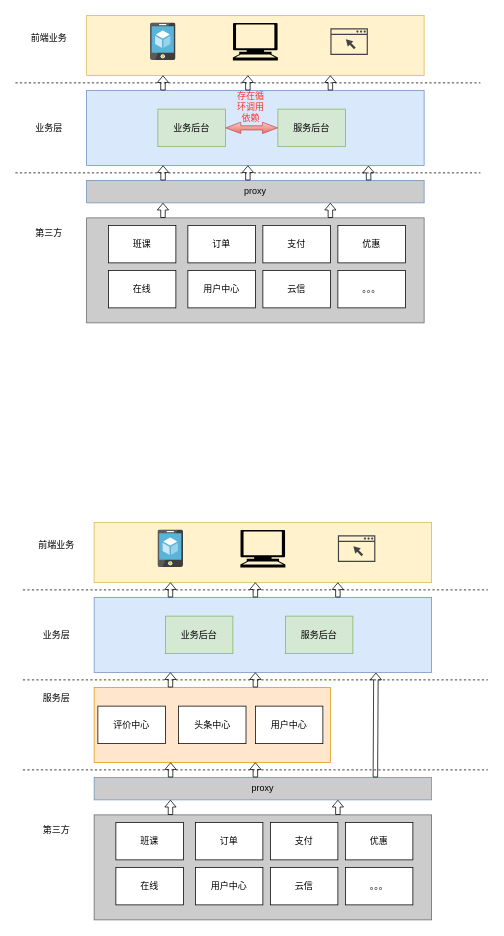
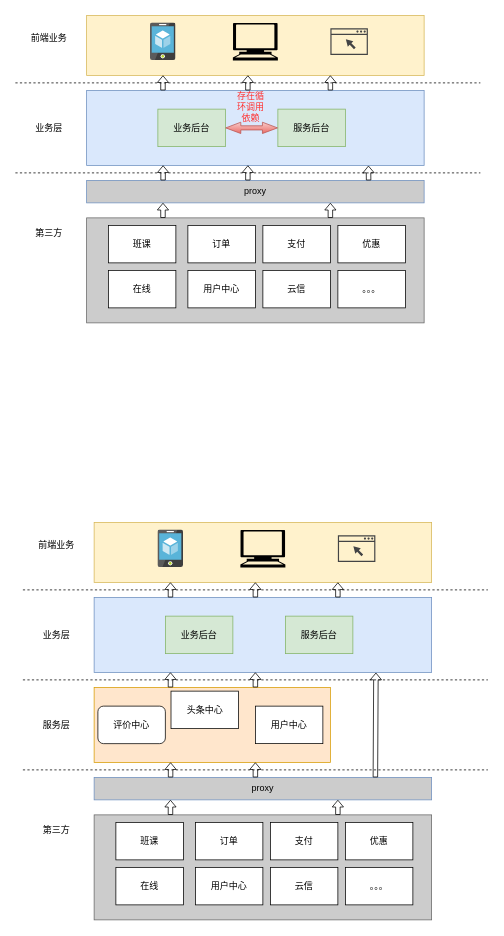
(57, 699) -> (57, 725)
(132, 725) -> (132, 725)
(212, 725) -> (205, 710)
